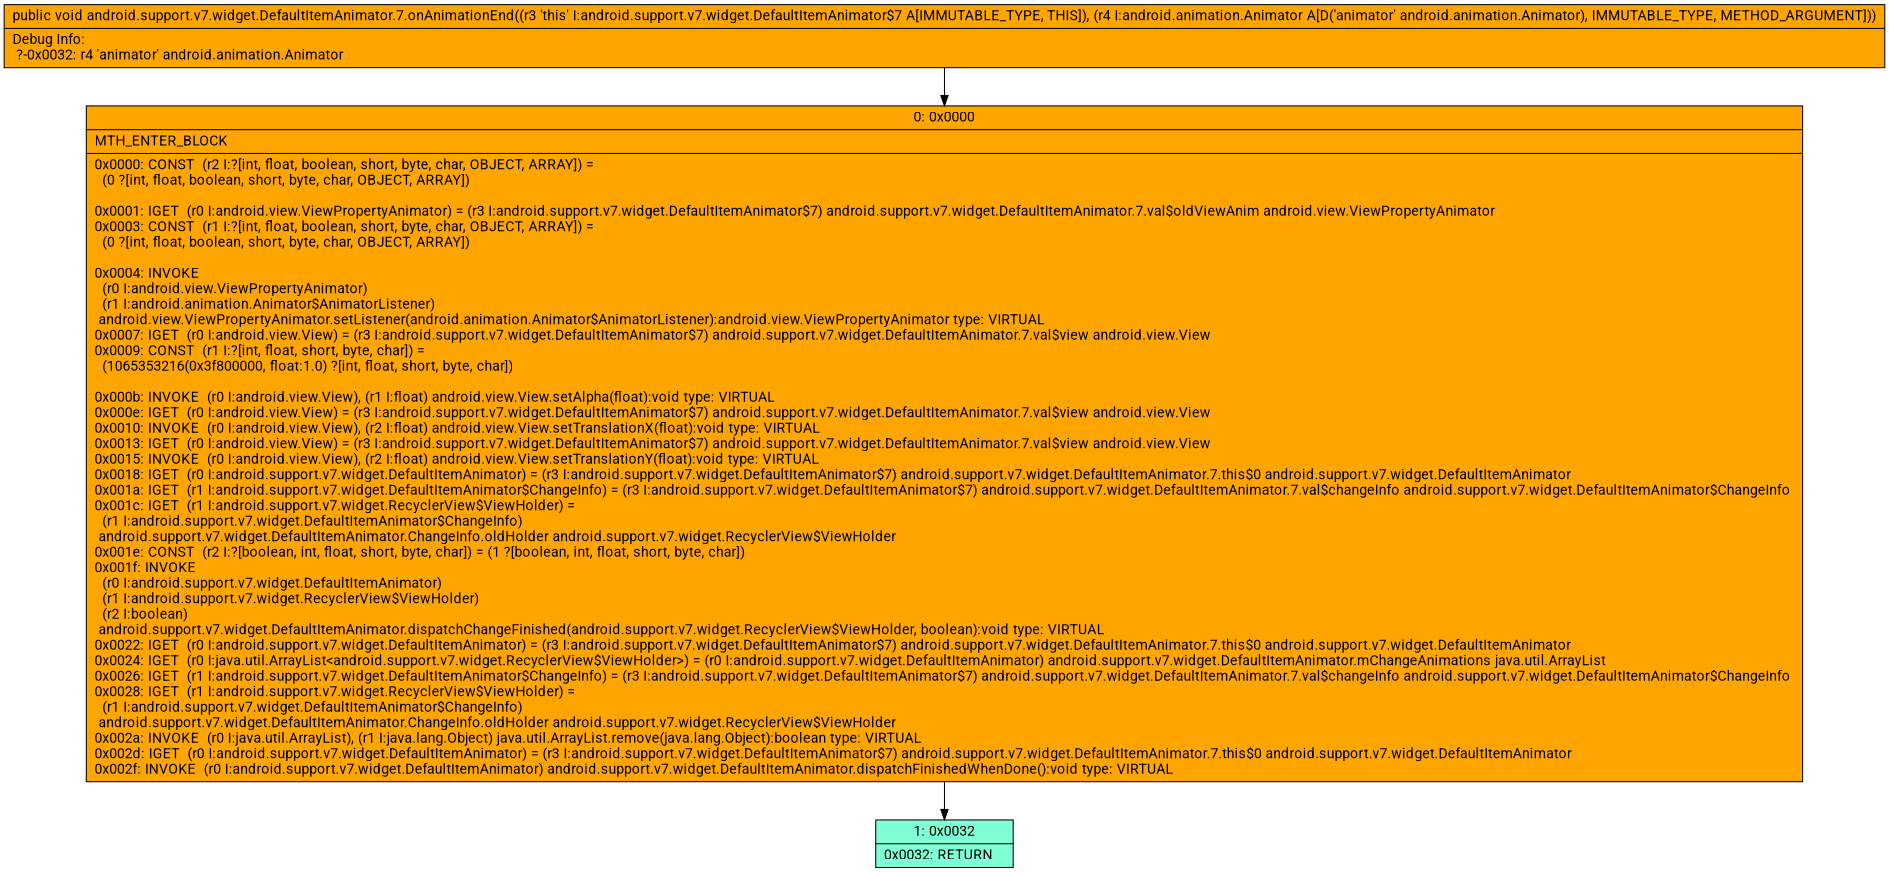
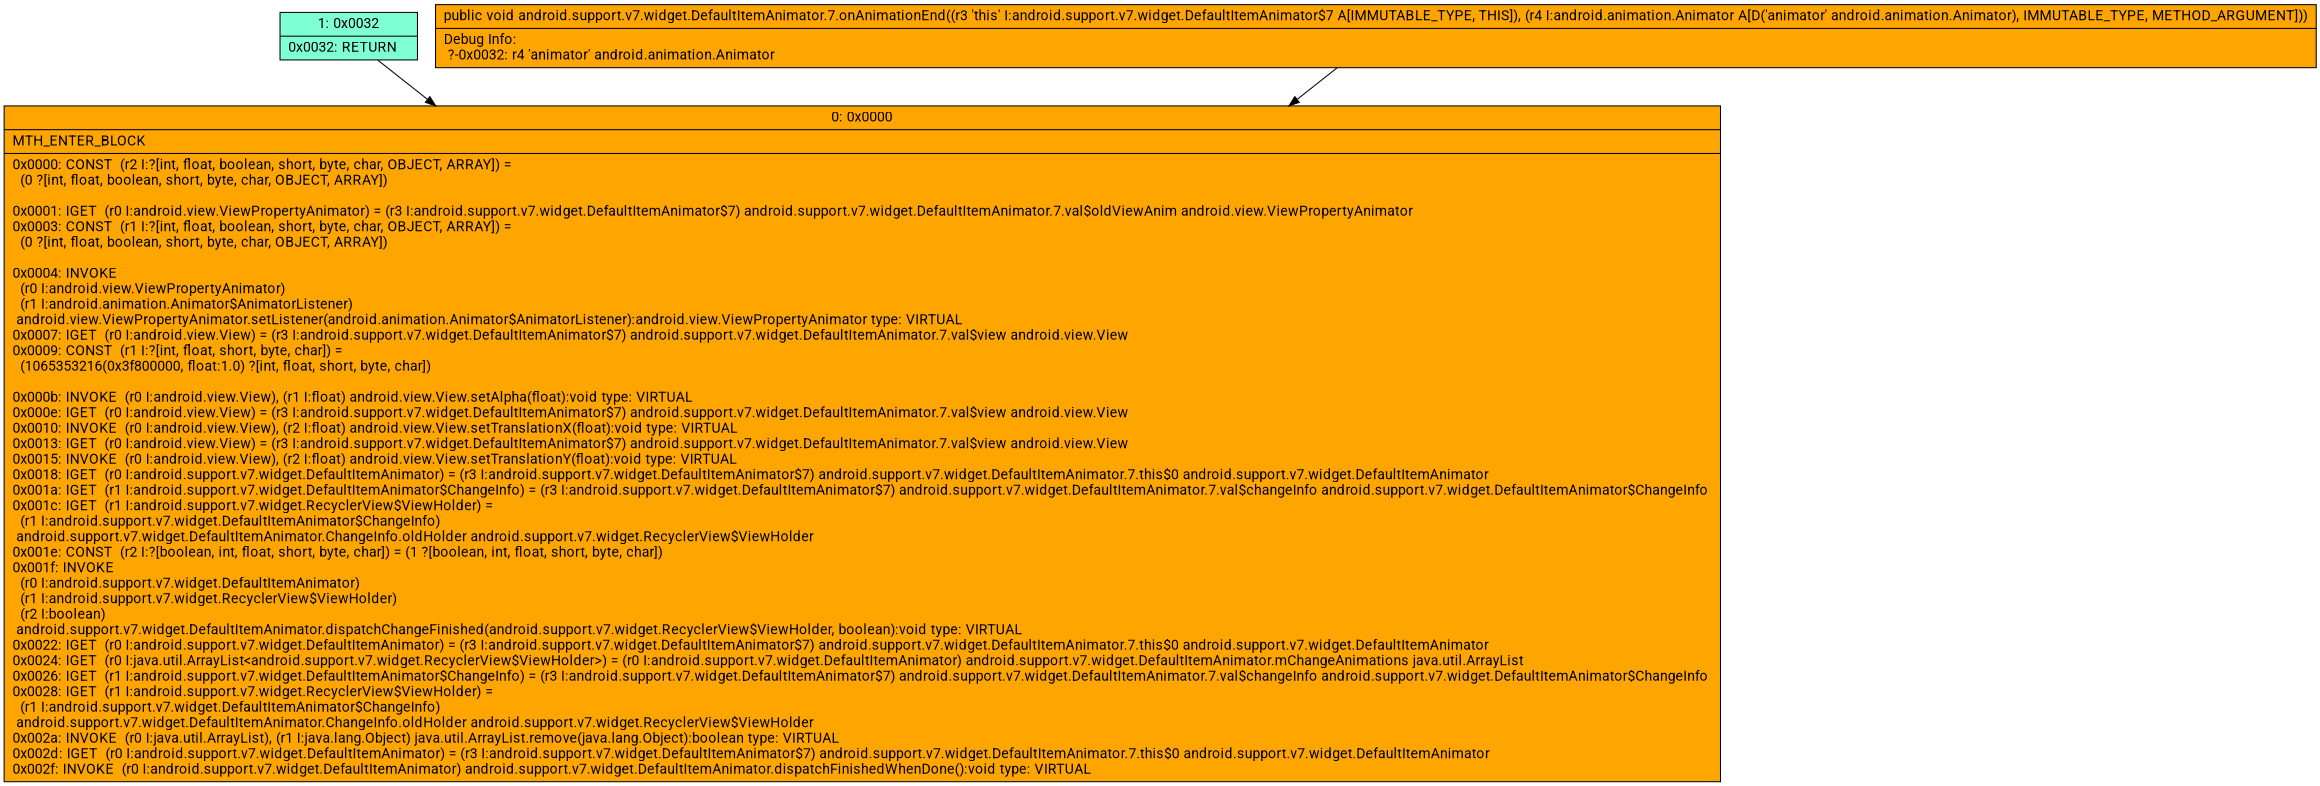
(944, 796) -> (403, 80)
